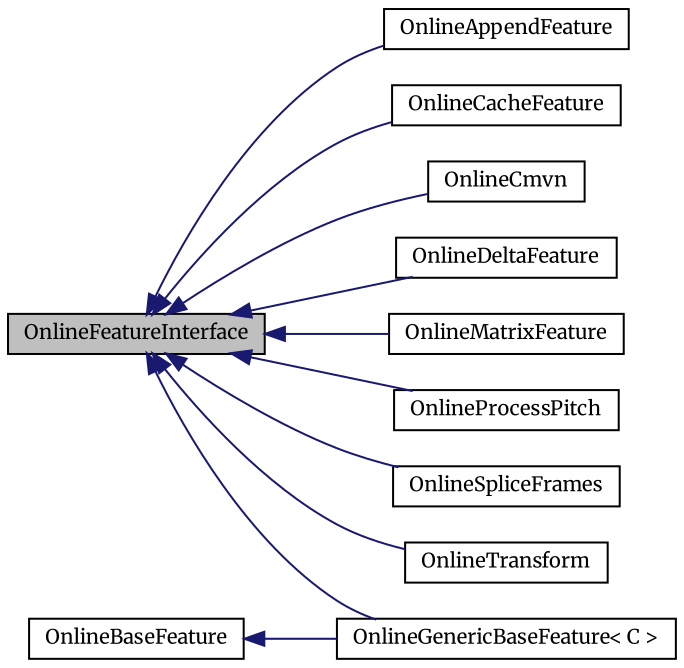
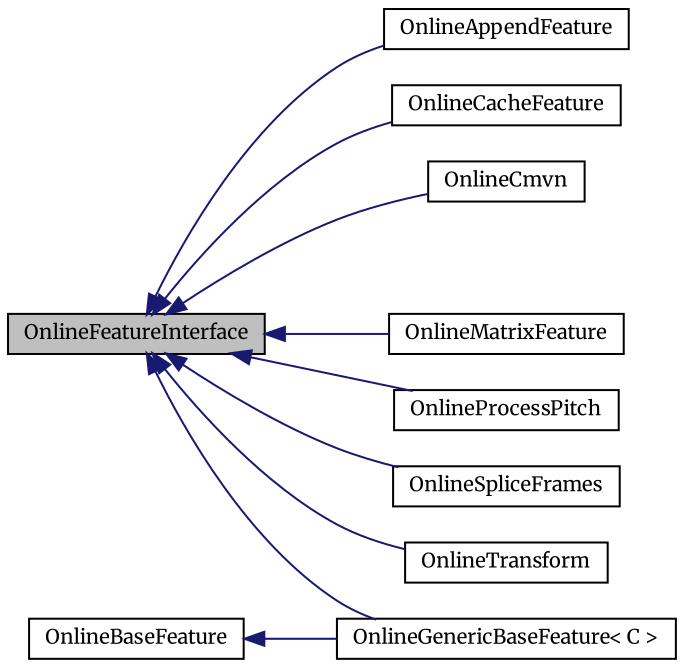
(506, 258) -> none
